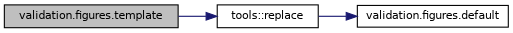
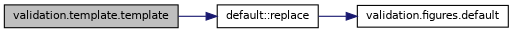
(91, 16) -> (91, 16)
(268, 16) -> (268, 16)
